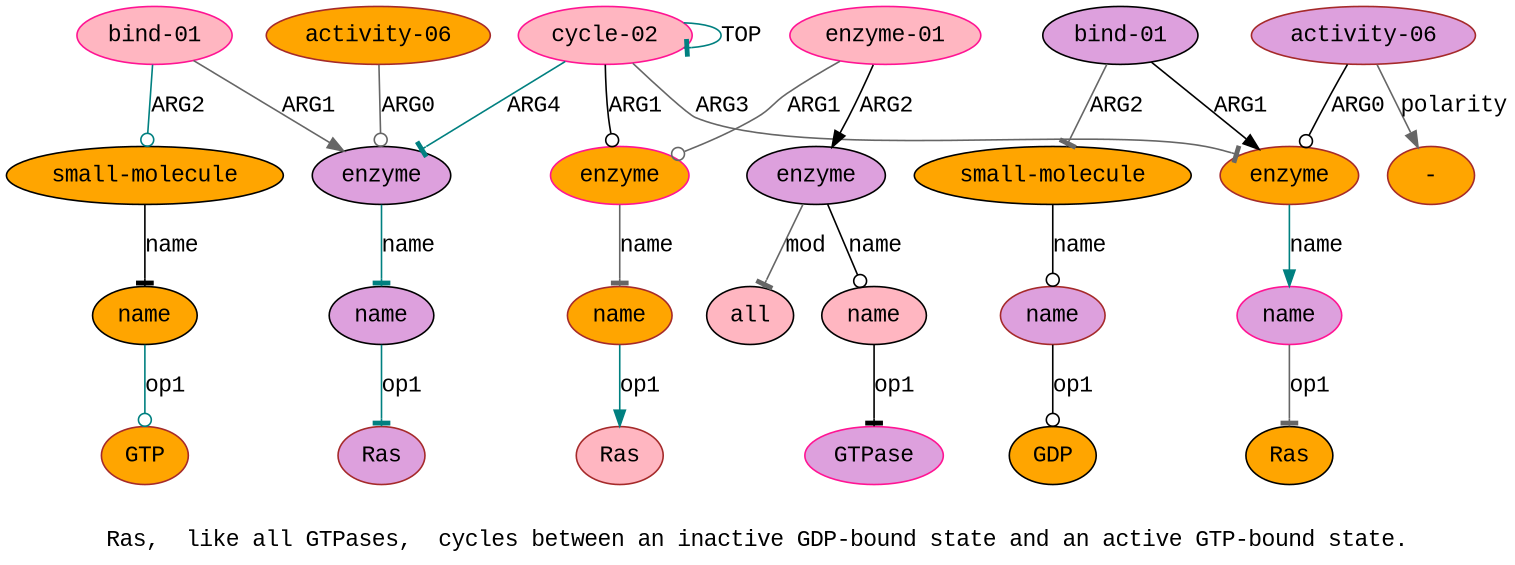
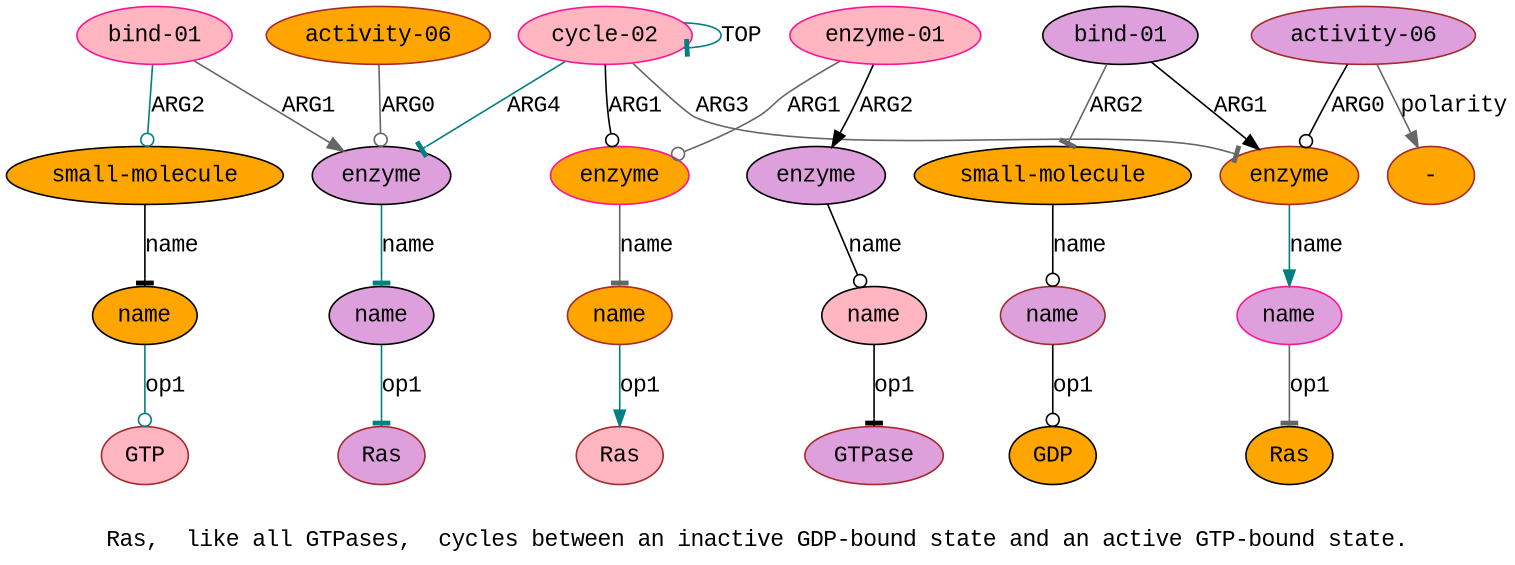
(750, 316) -> none
(145, 456) -> (145, 456)
(874, 456) -> (874, 456)
